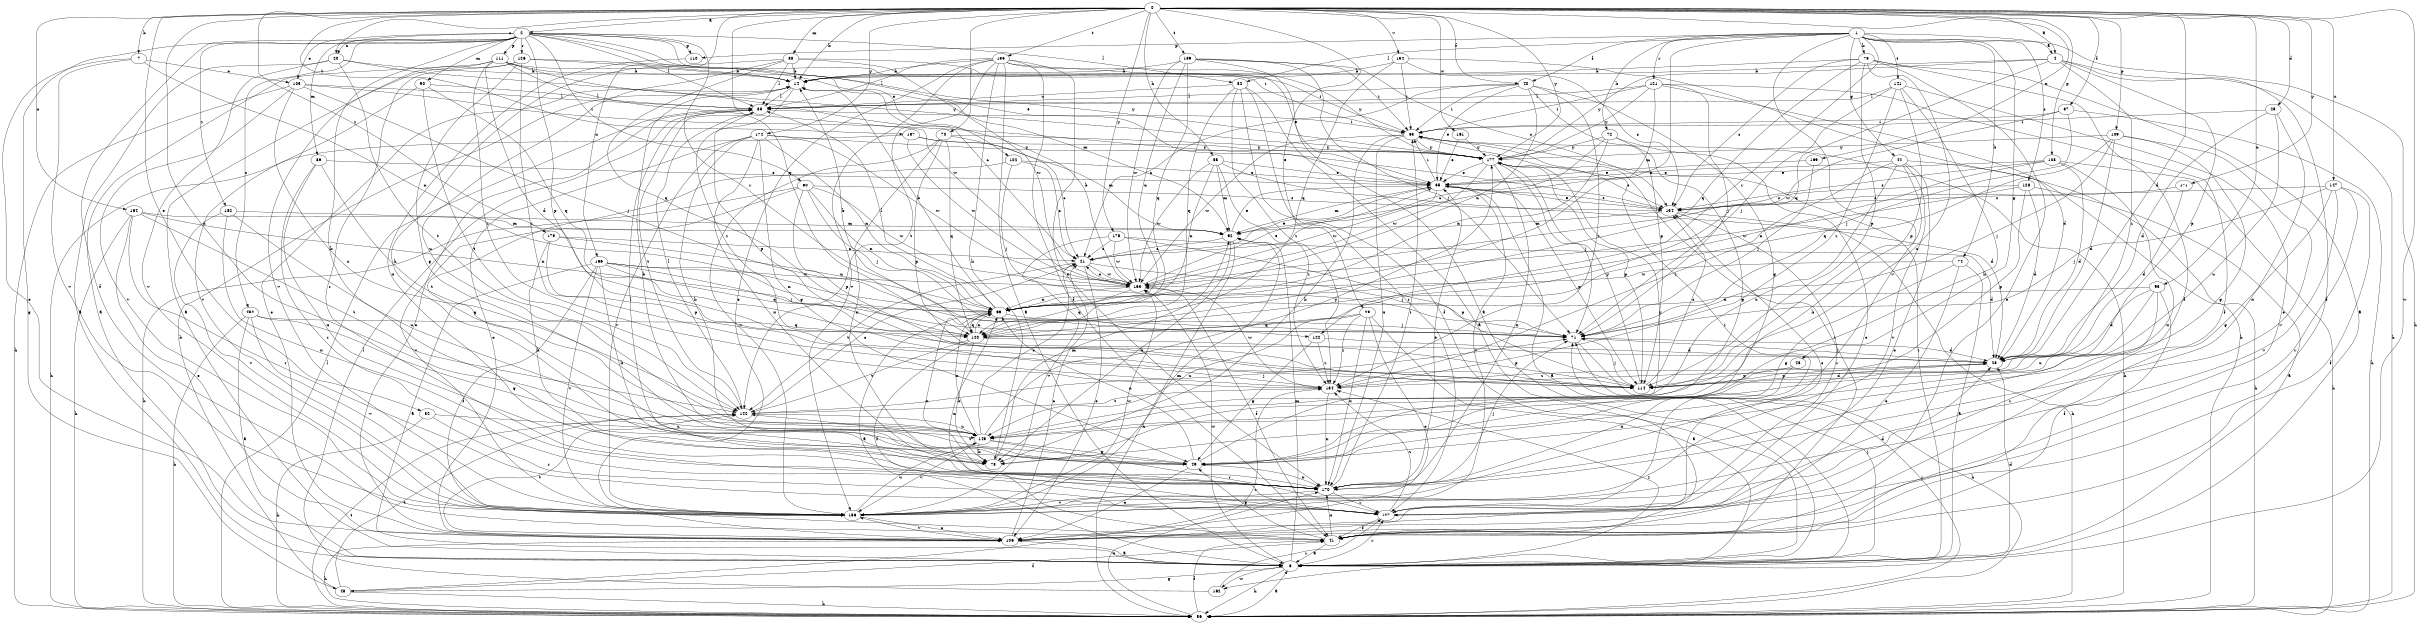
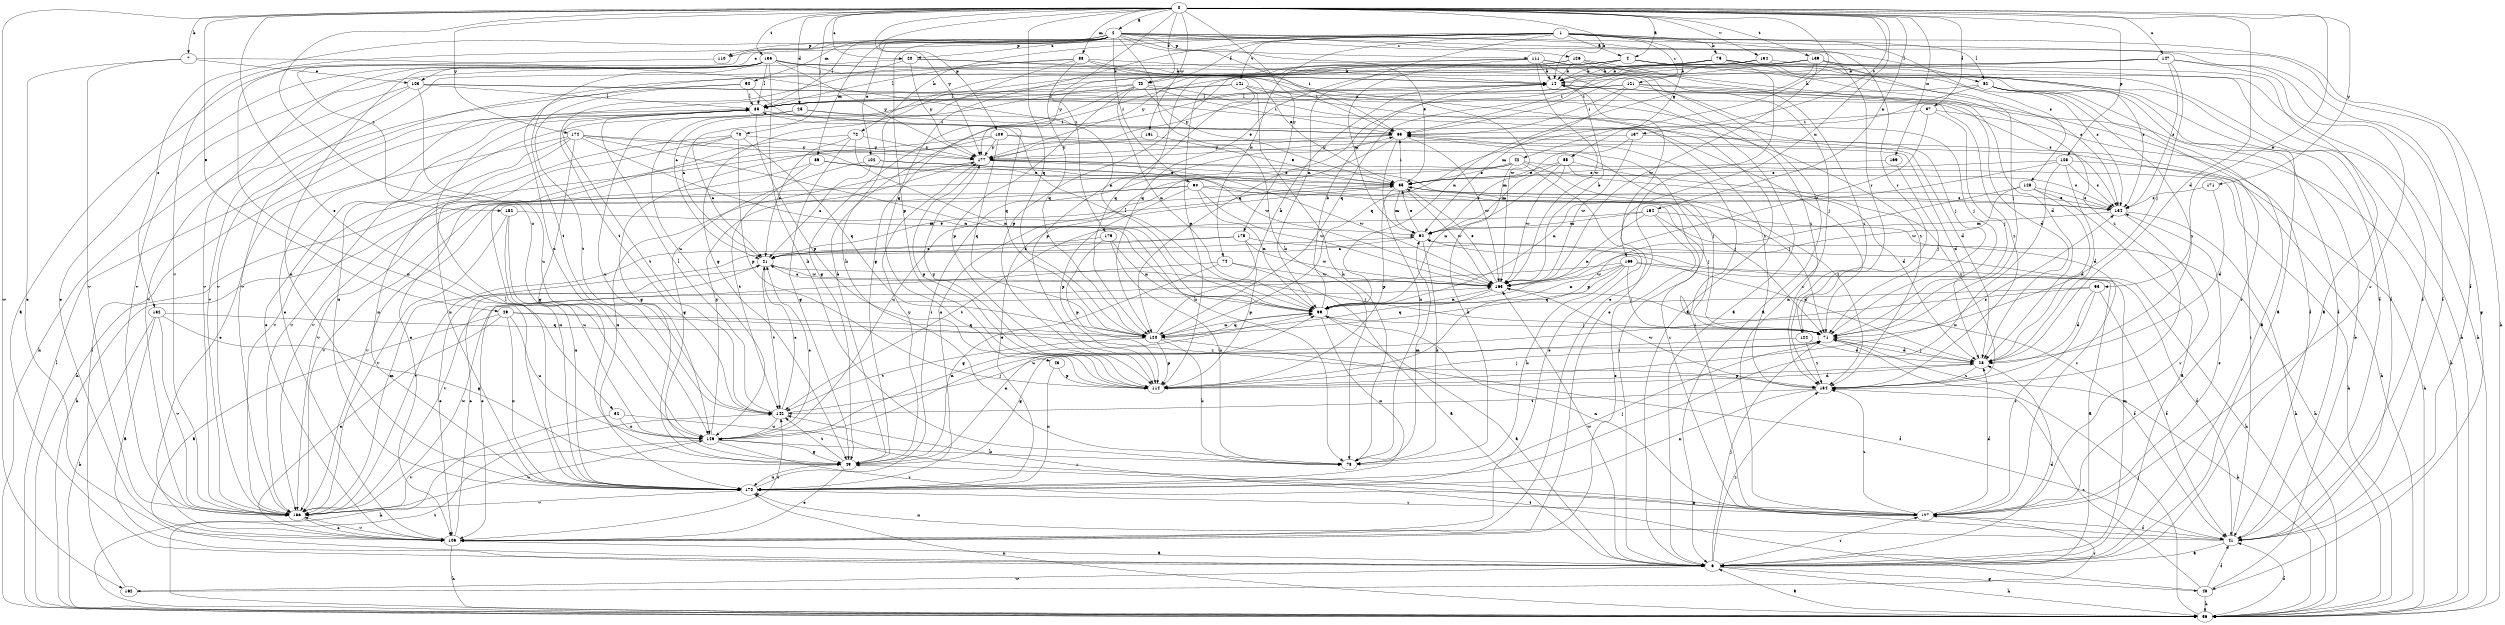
none -> (1861, 69)
(250, 312) -> (157, 312)
(1828, 482) -> none
